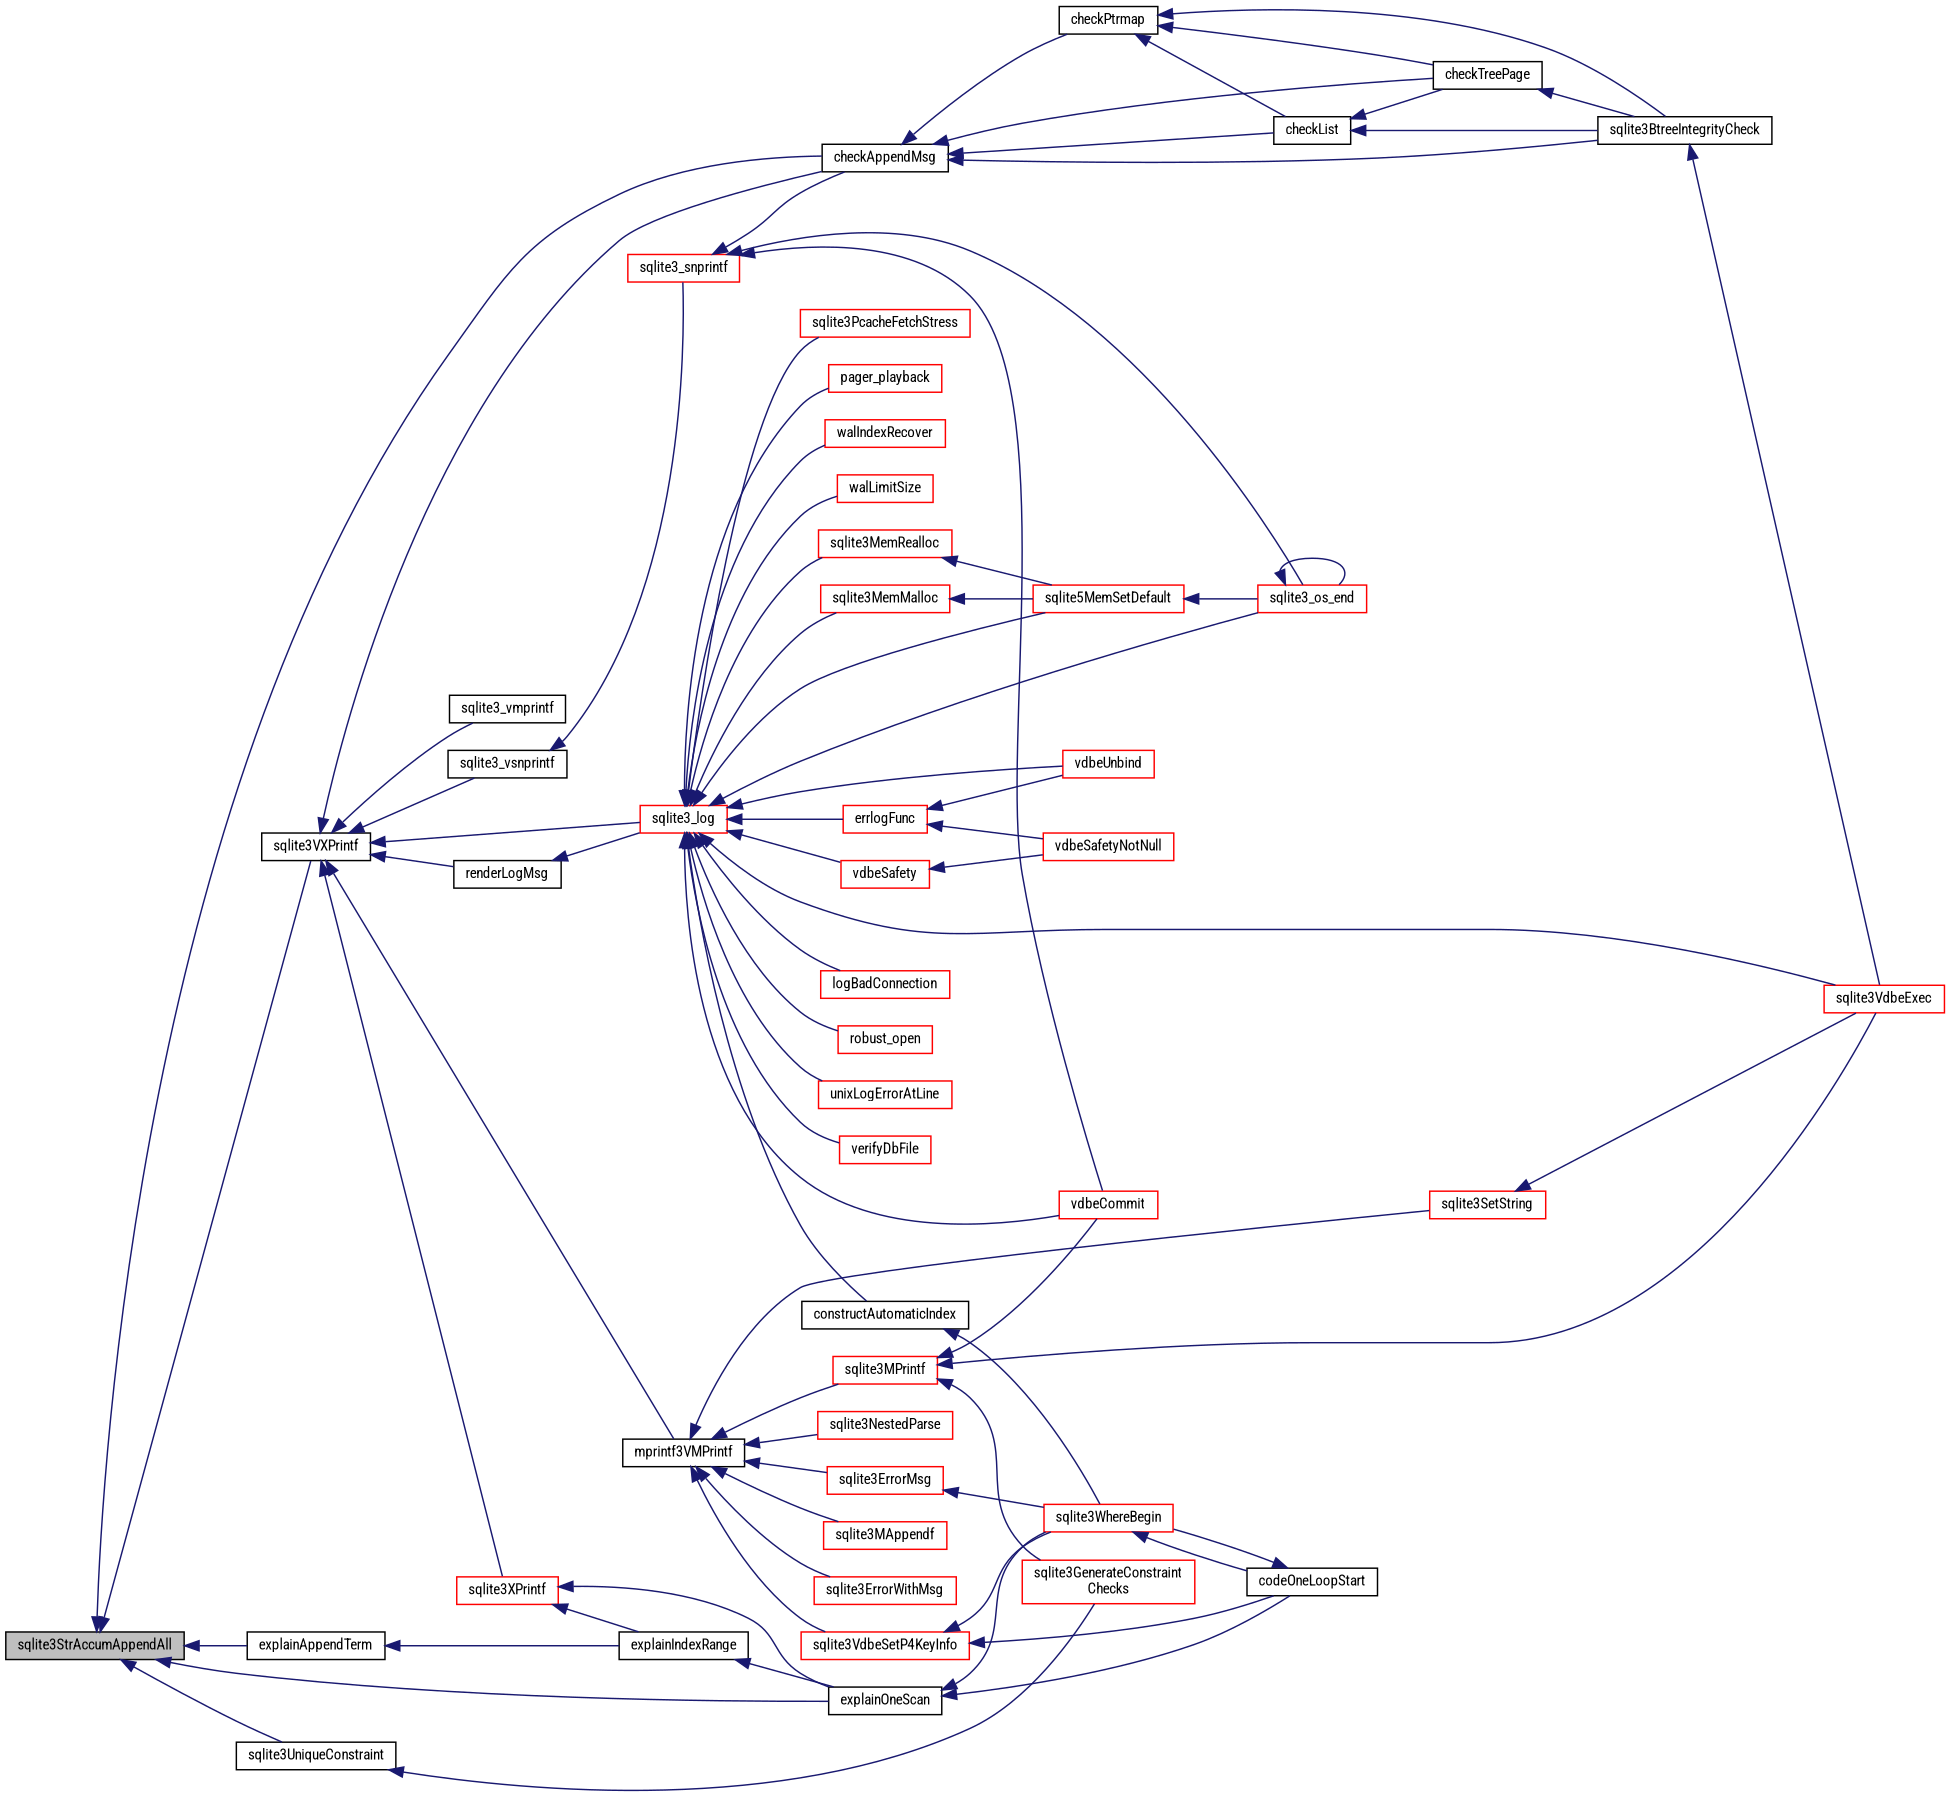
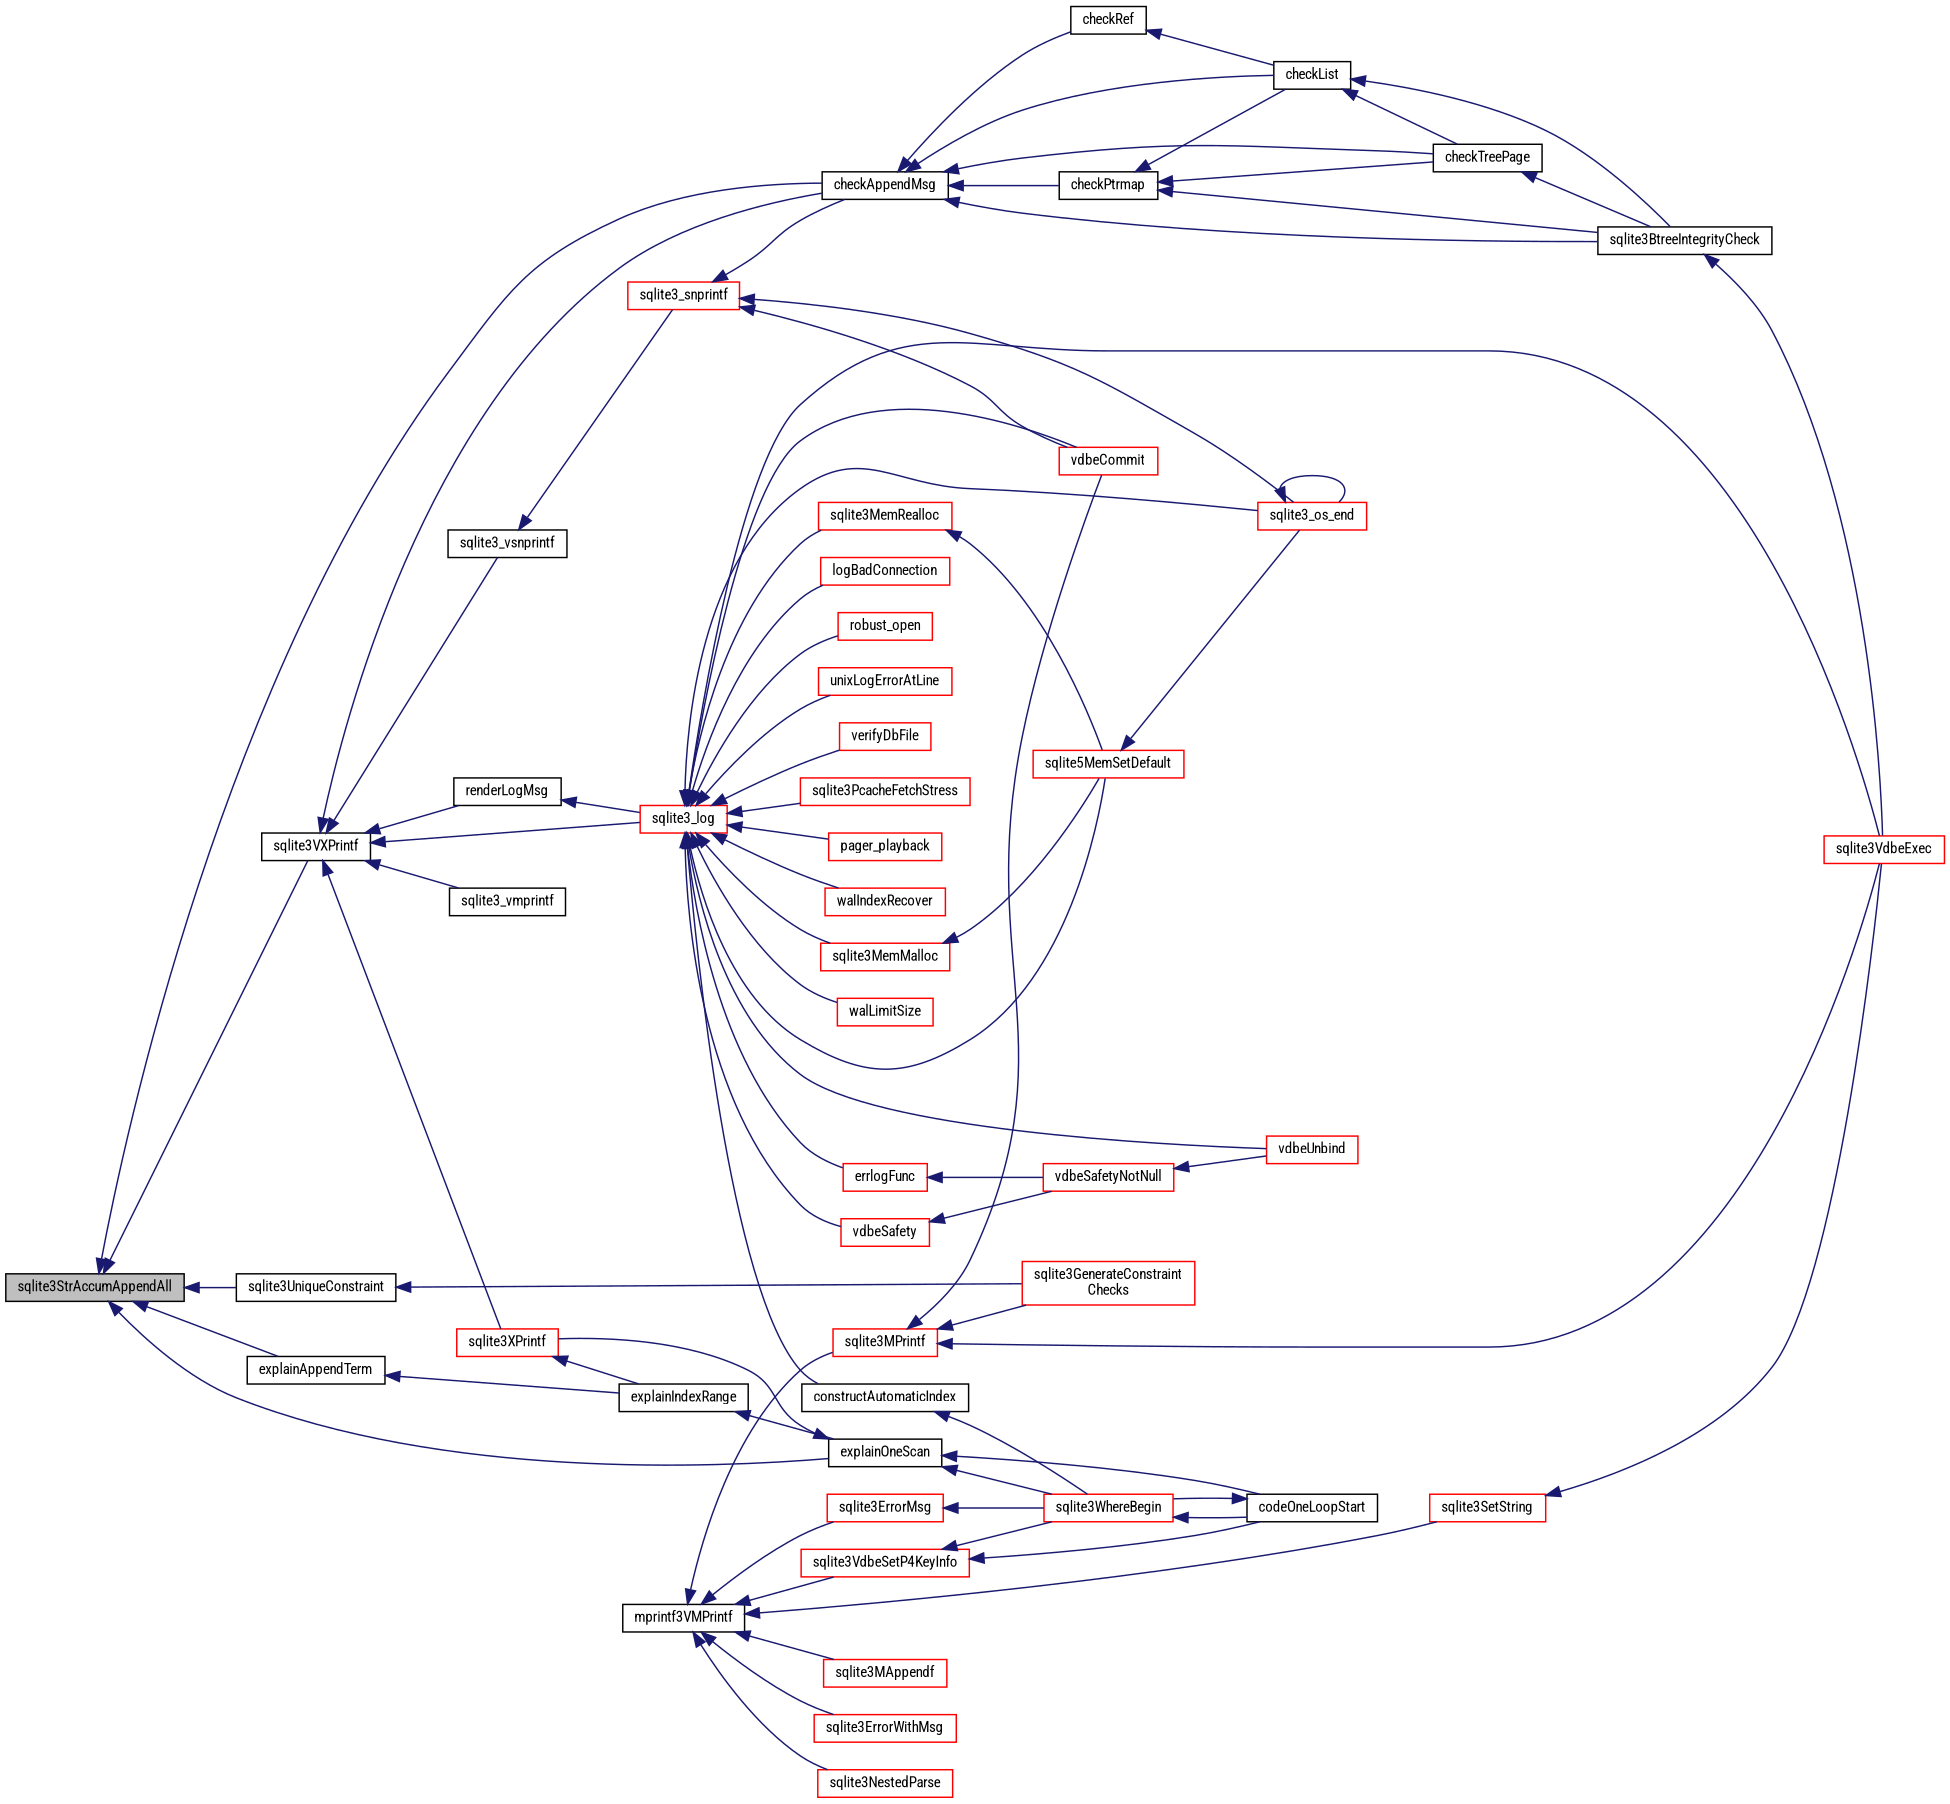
none -> (1109, 20)
(1002, 790) -> (1227, 1161)
(504, 1156) -> none
(715, 1605) -> (701, 1353)
